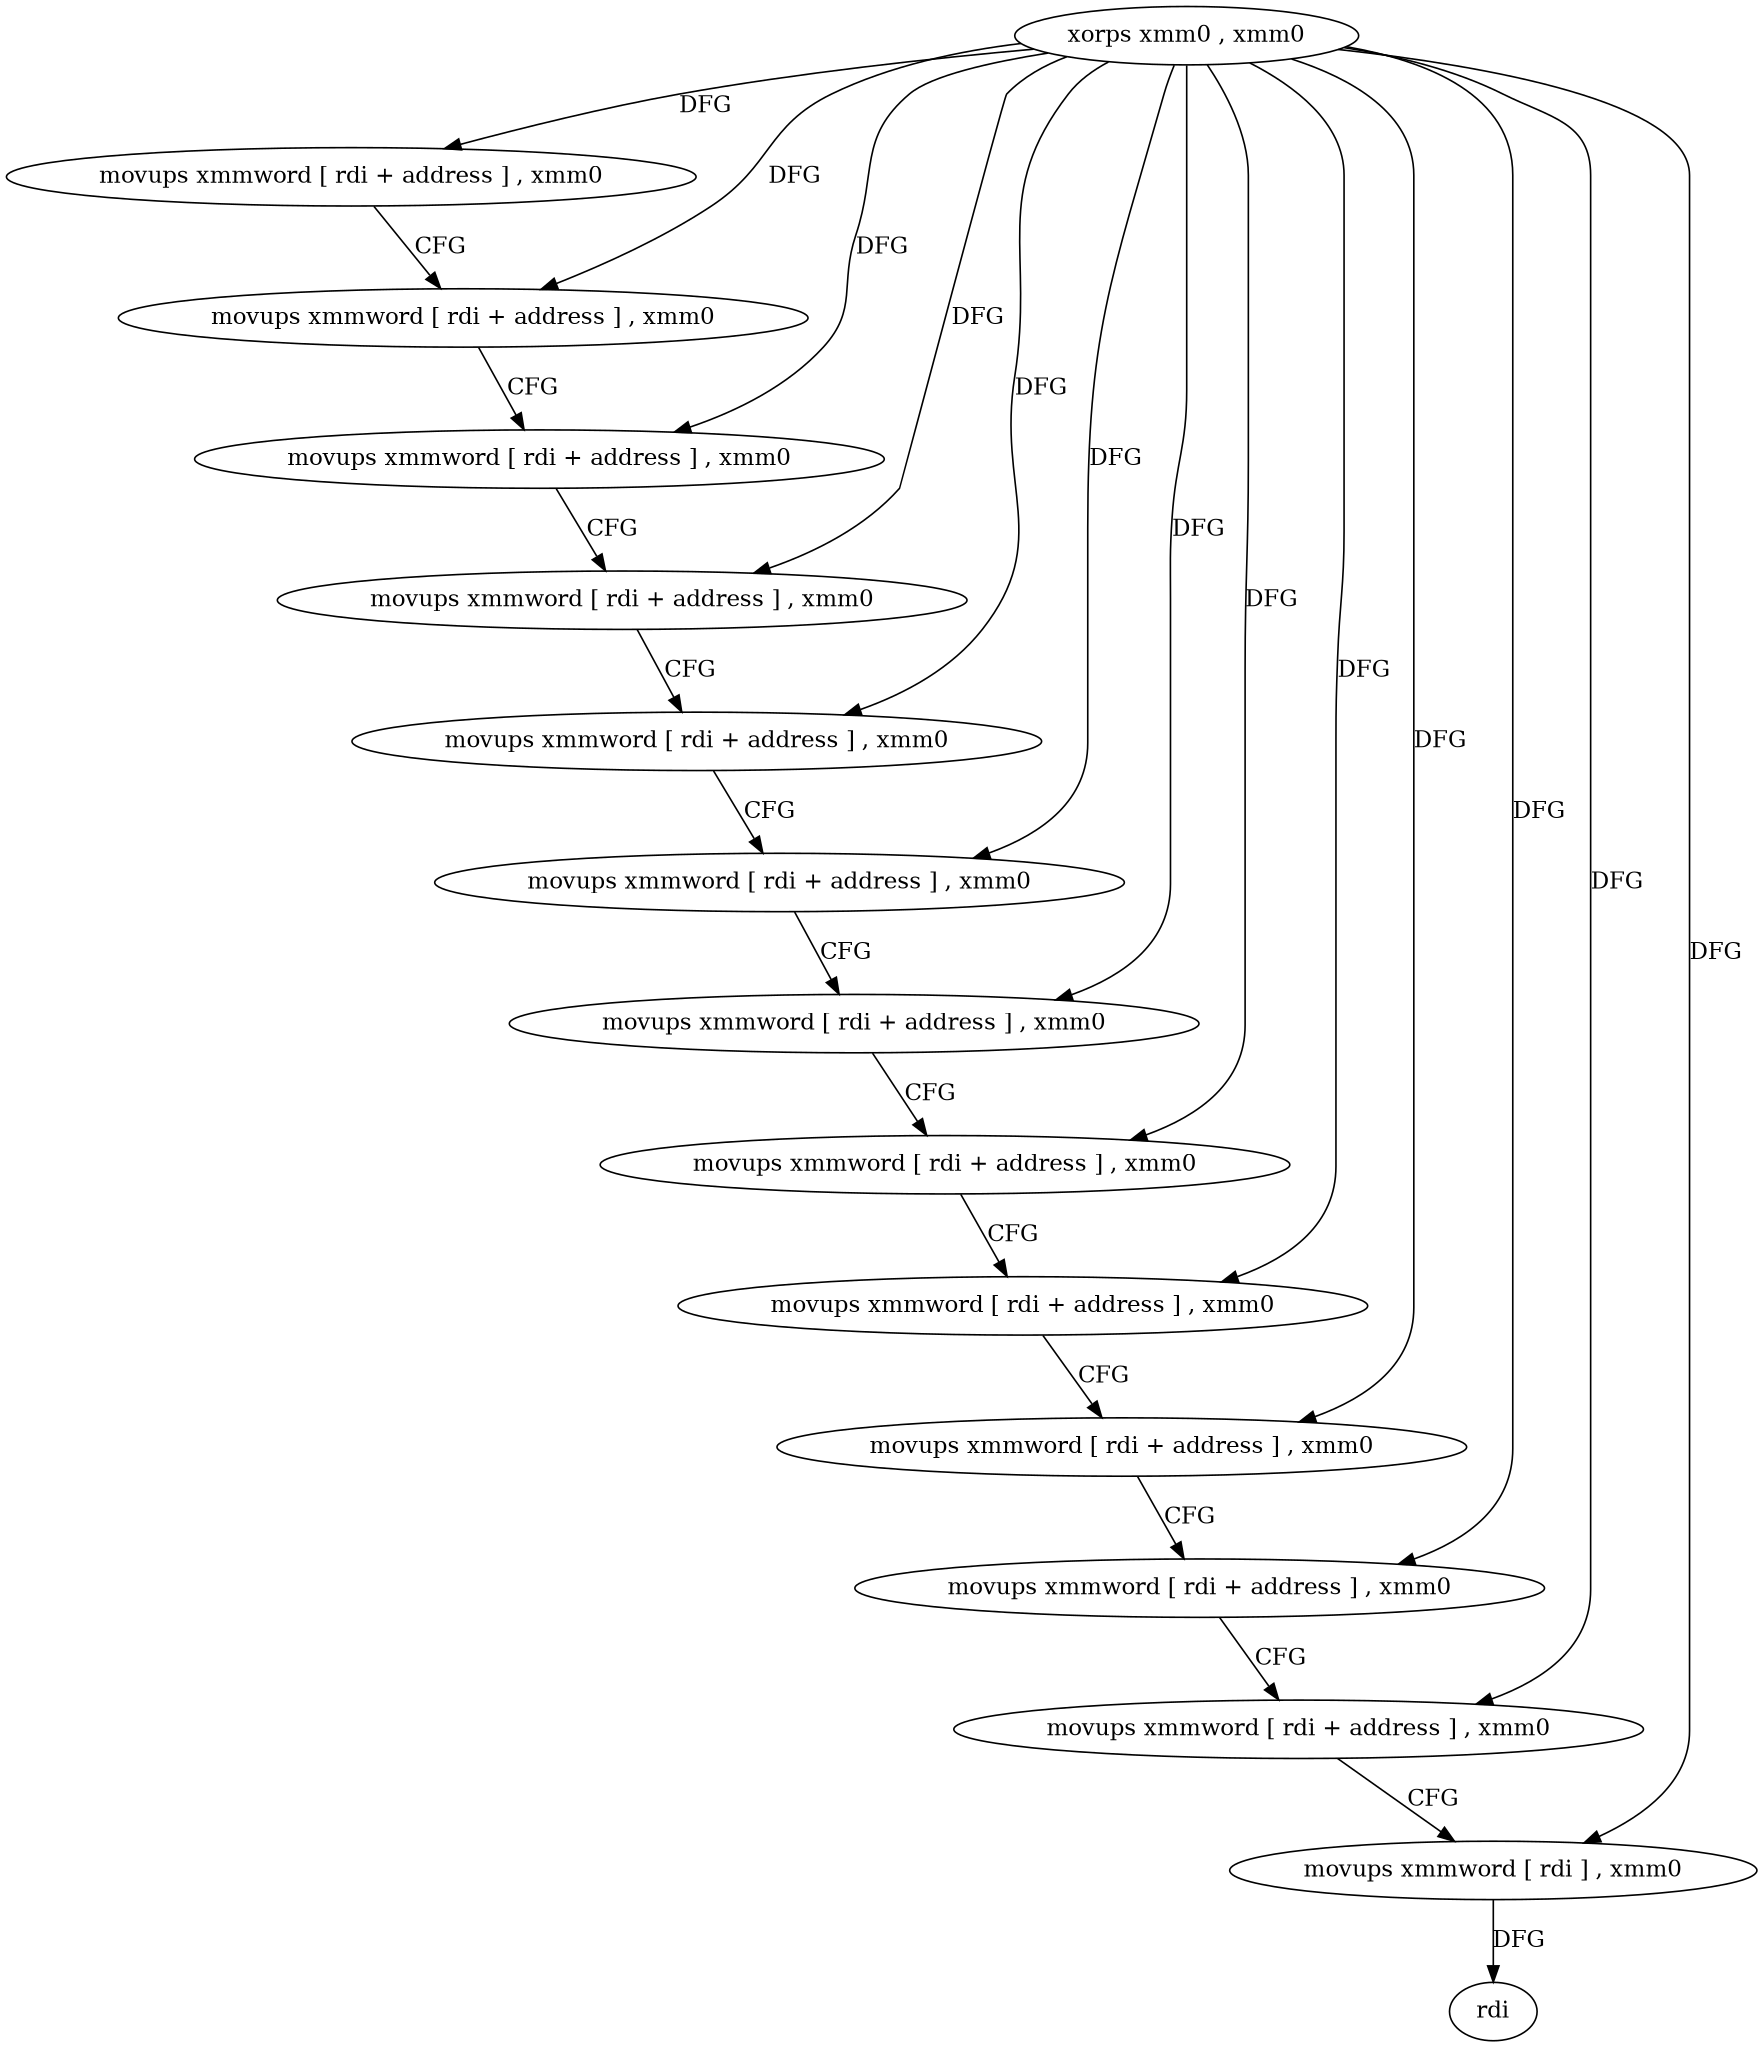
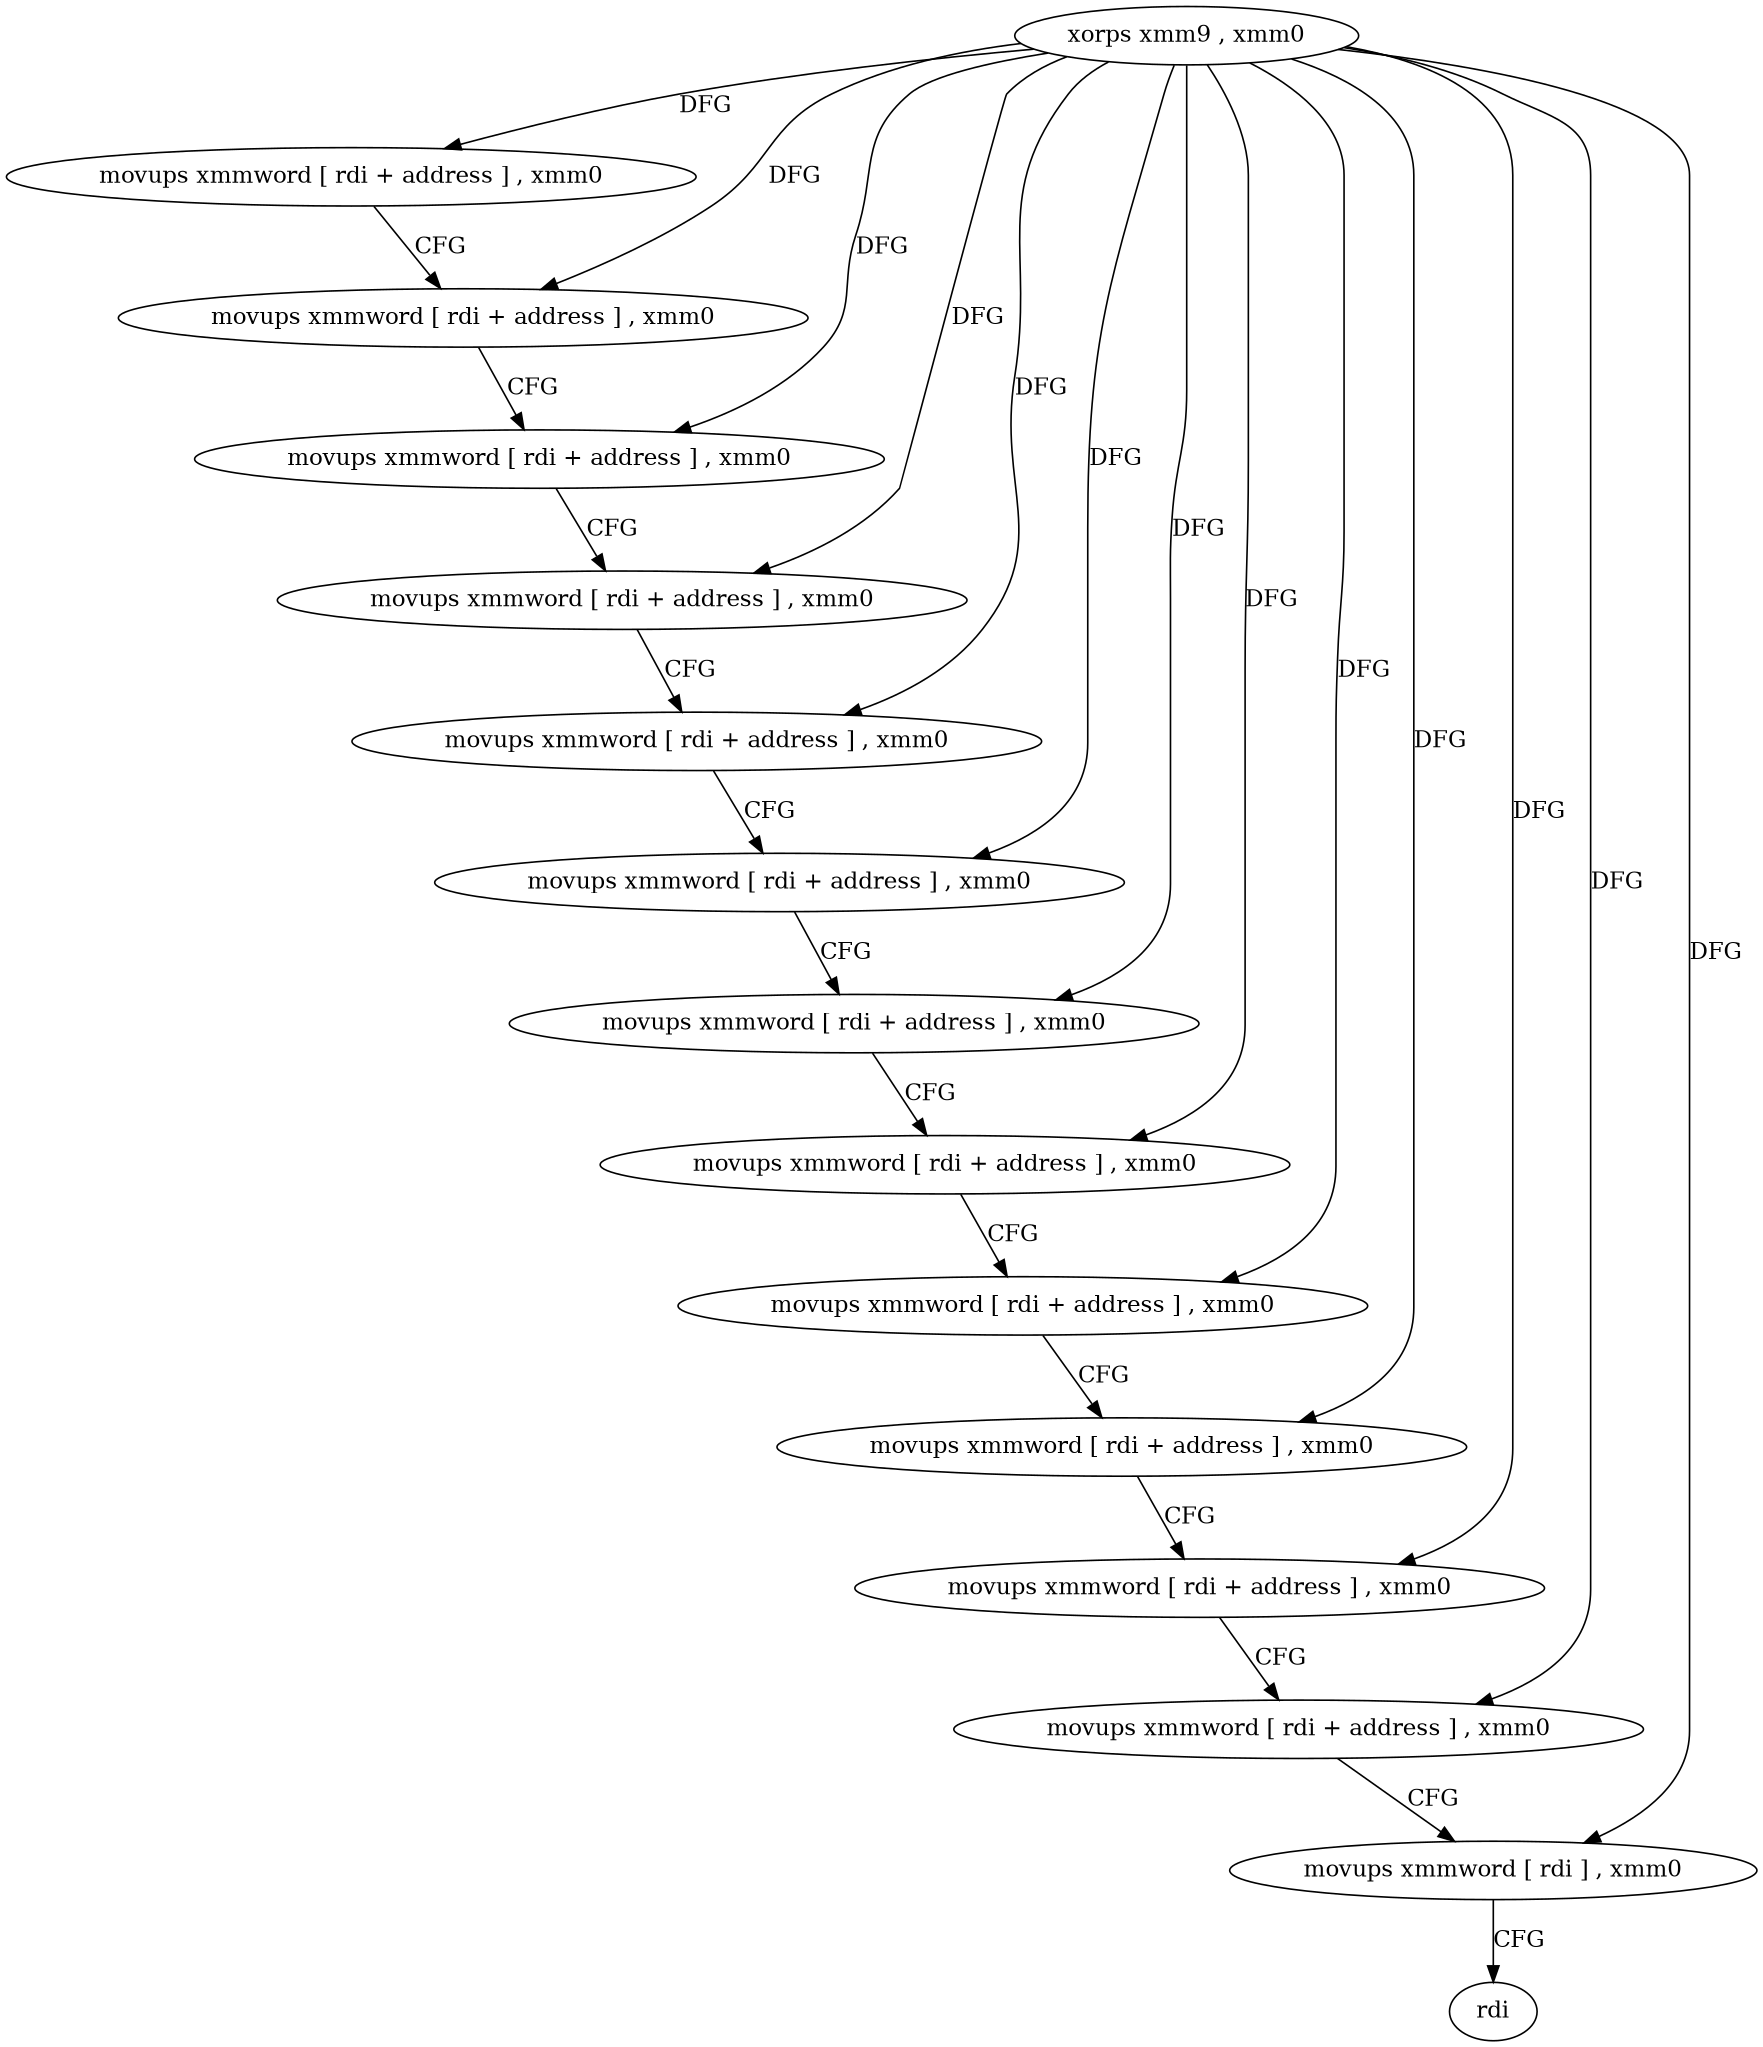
(1187, 36) -> (1187, 36)
(1519, 1941) -> (1519, 1941)
